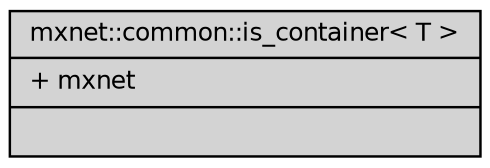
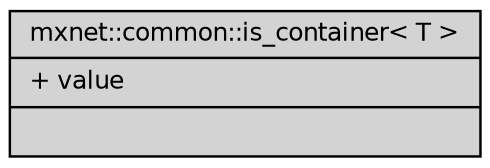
(83, 81) -> (78, 81)
